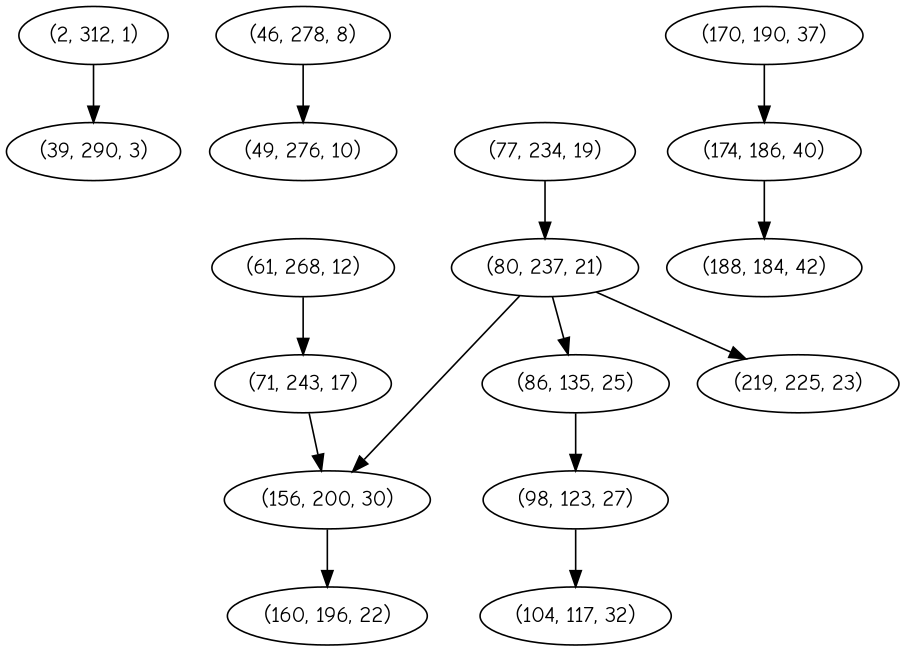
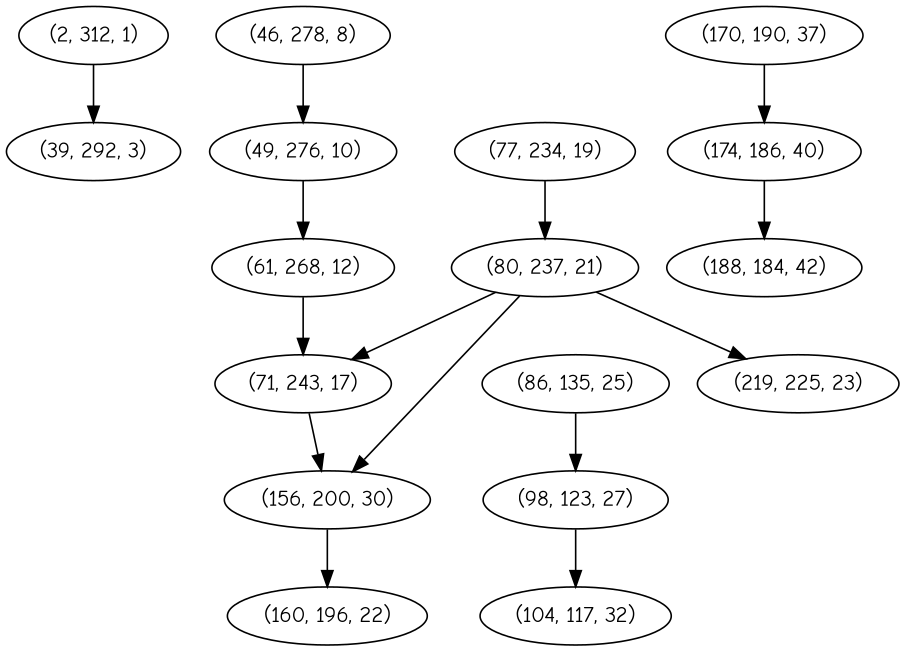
(94, 152) -> (94, 152)
none -> (303, 202)
(558, 318) -> (431, 322)
